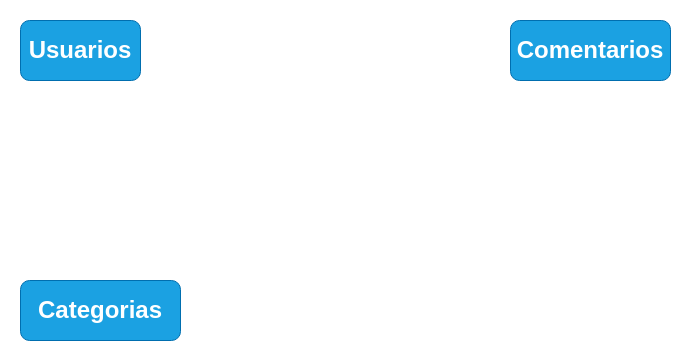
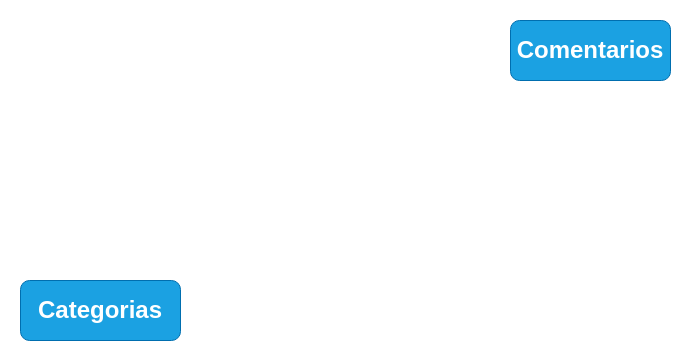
(81, 51) -> none
